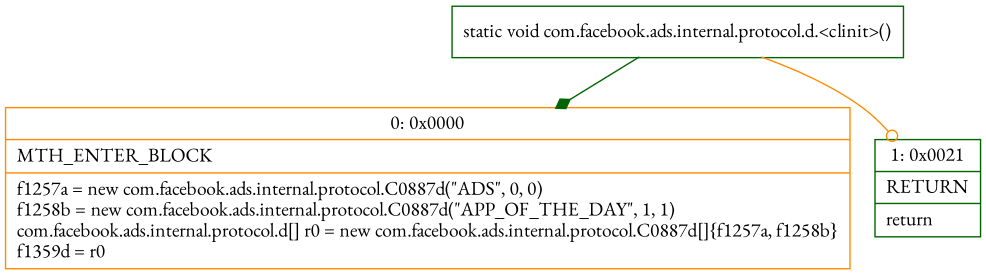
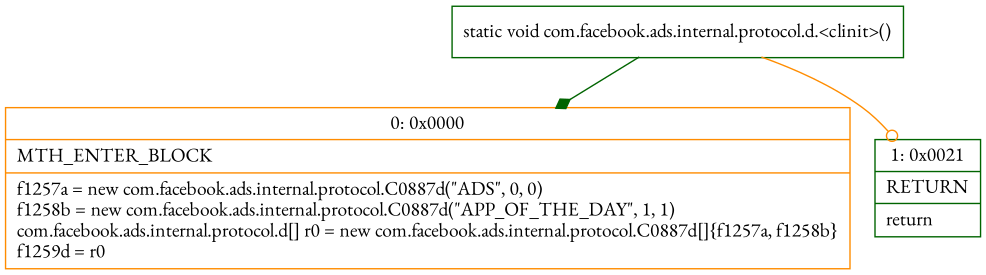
(61, 251) -> (61, 251)
